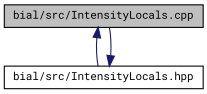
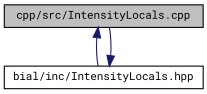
(104, 16) -> (104, 16)
(104, 77) -> (104, 77)
